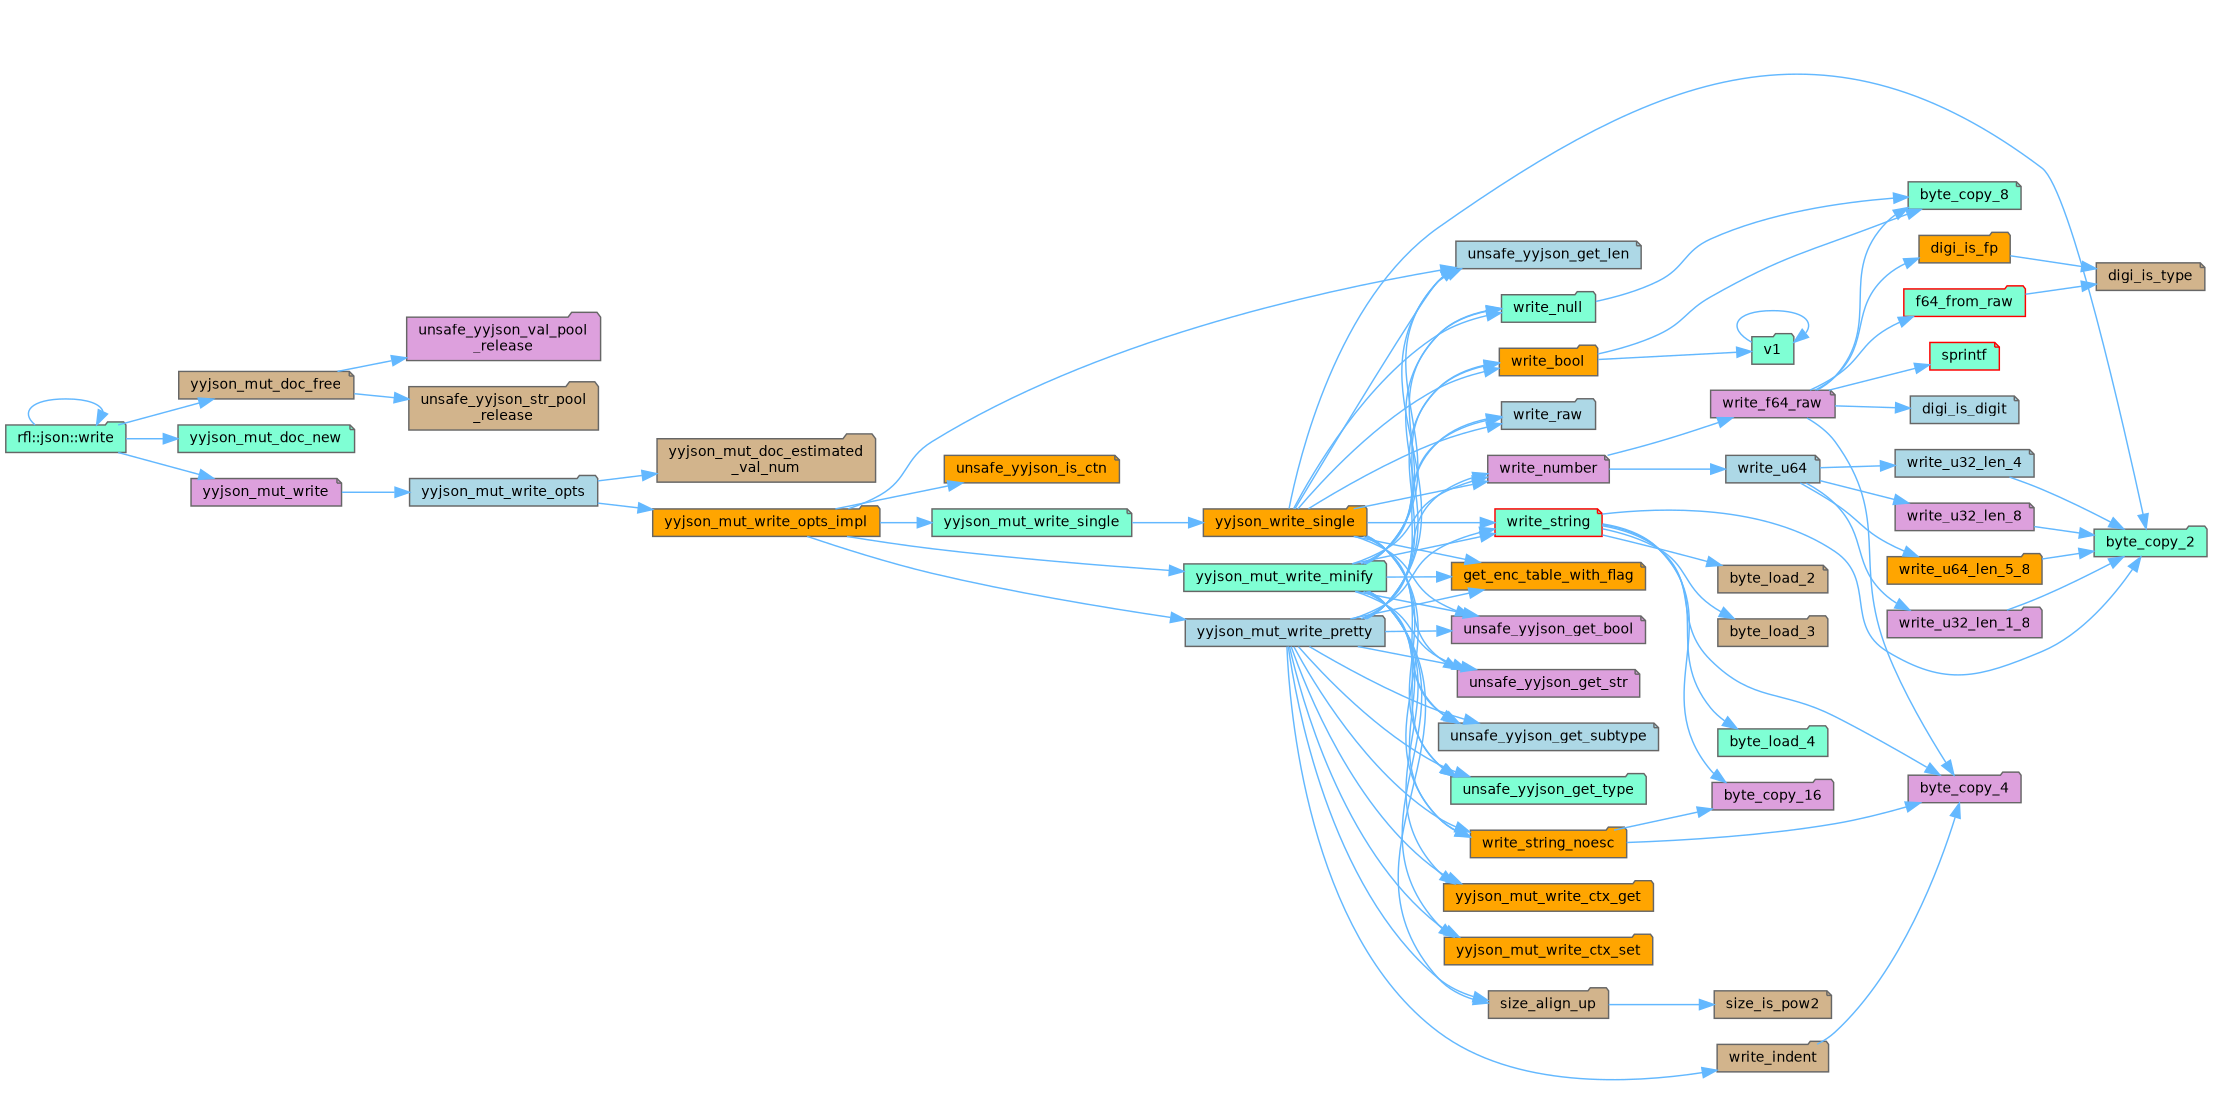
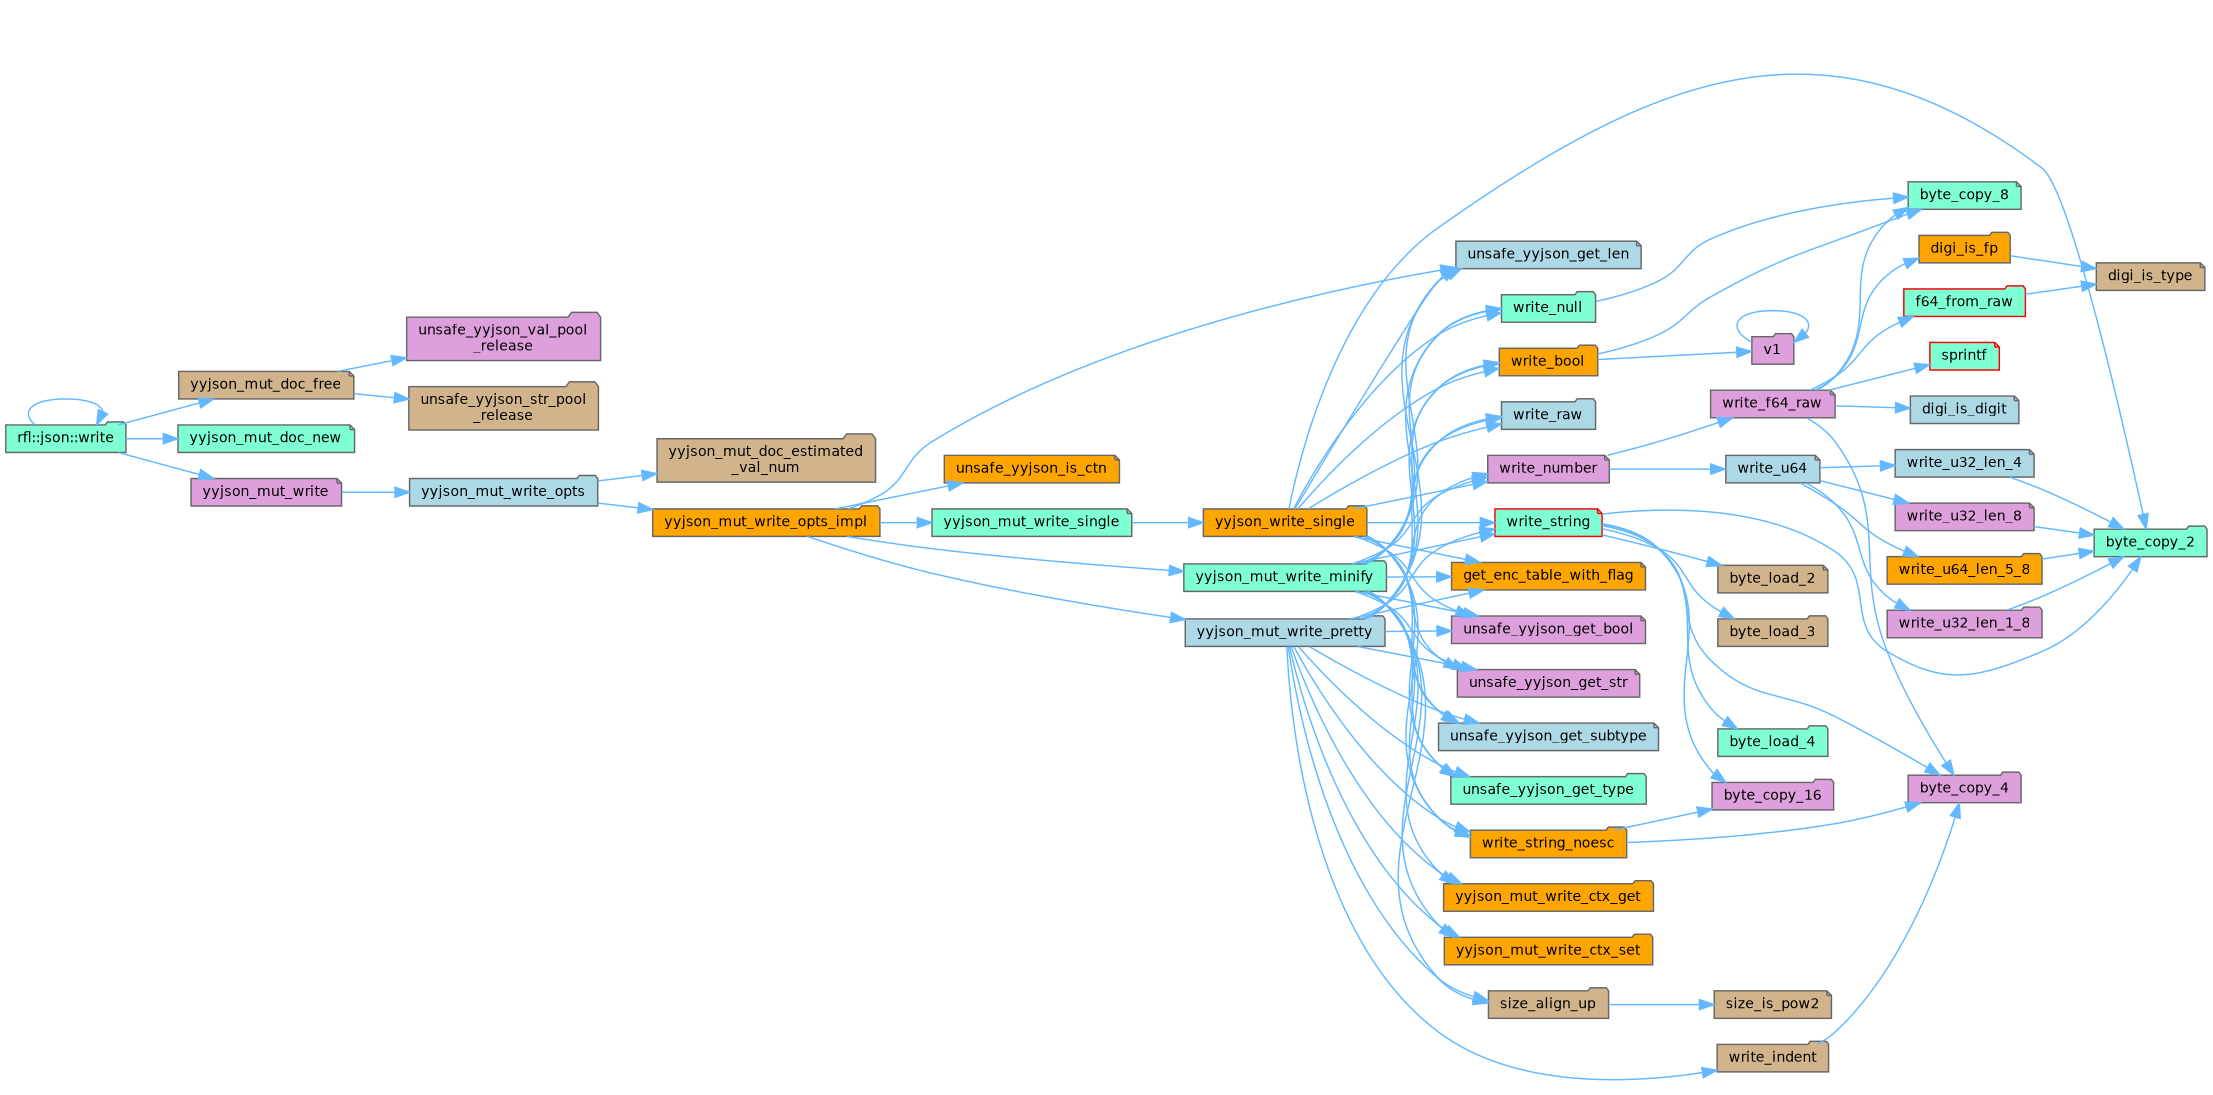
(1773, 350) -> (1773, 350)
